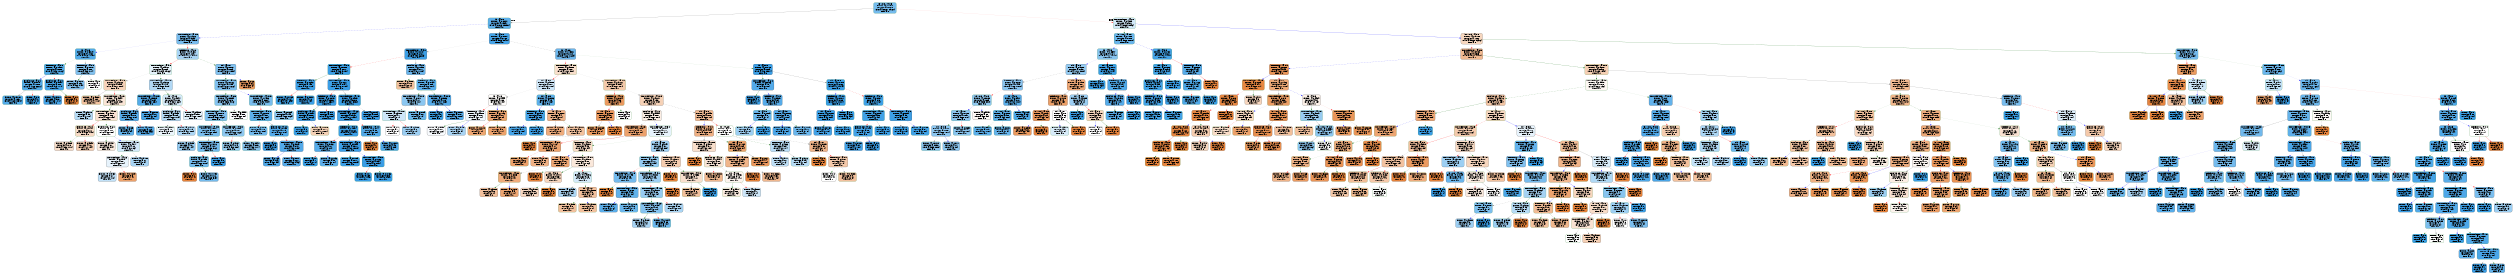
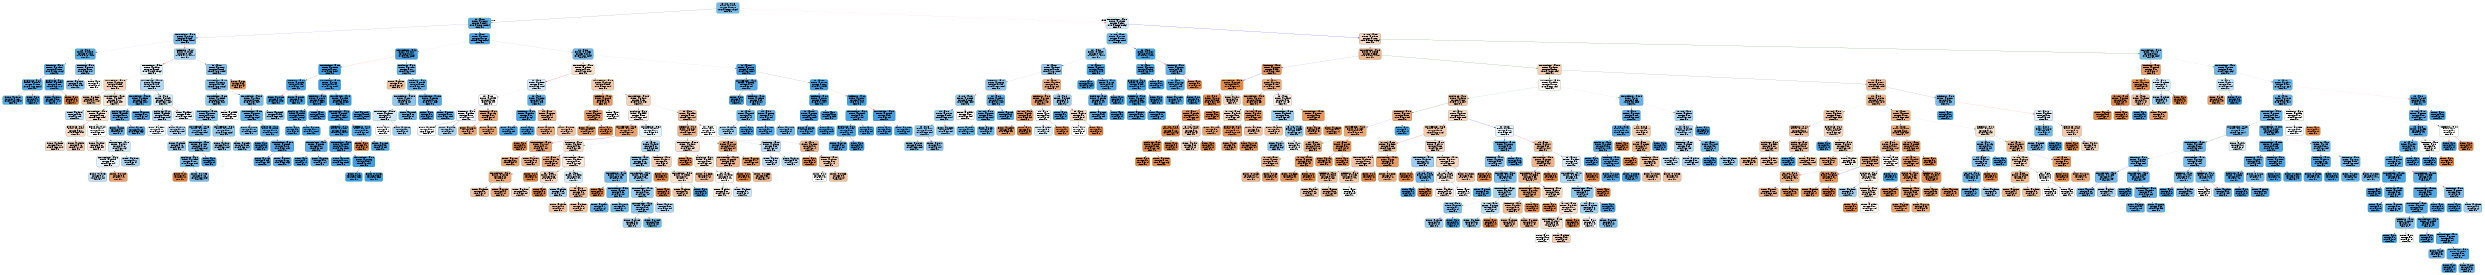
(320, 131) -> (311, 131)
(1221, 131) -> none
none -> (2294, 131)
